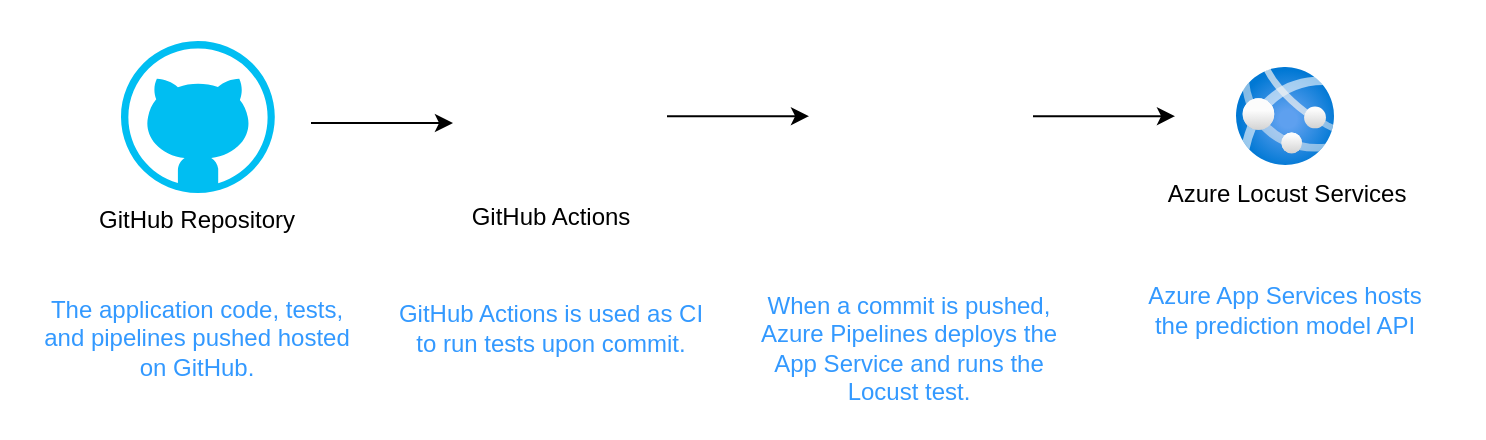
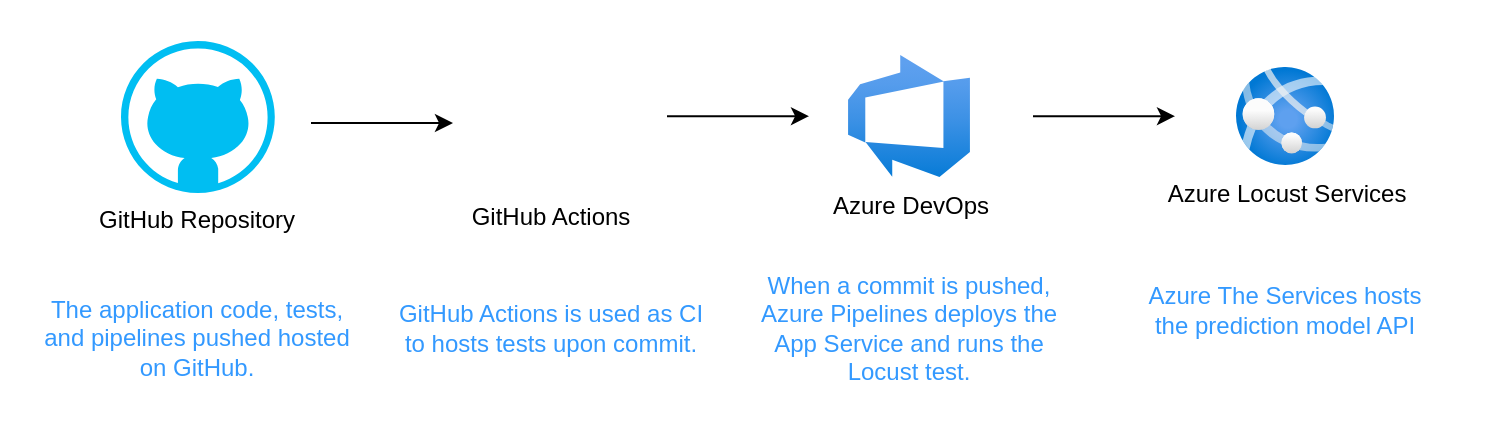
none -> (910, 117)
(1286, 311) -> (1286, 311)
(552, 329) -> (552, 329)
(910, 348) -> (910, 328)
